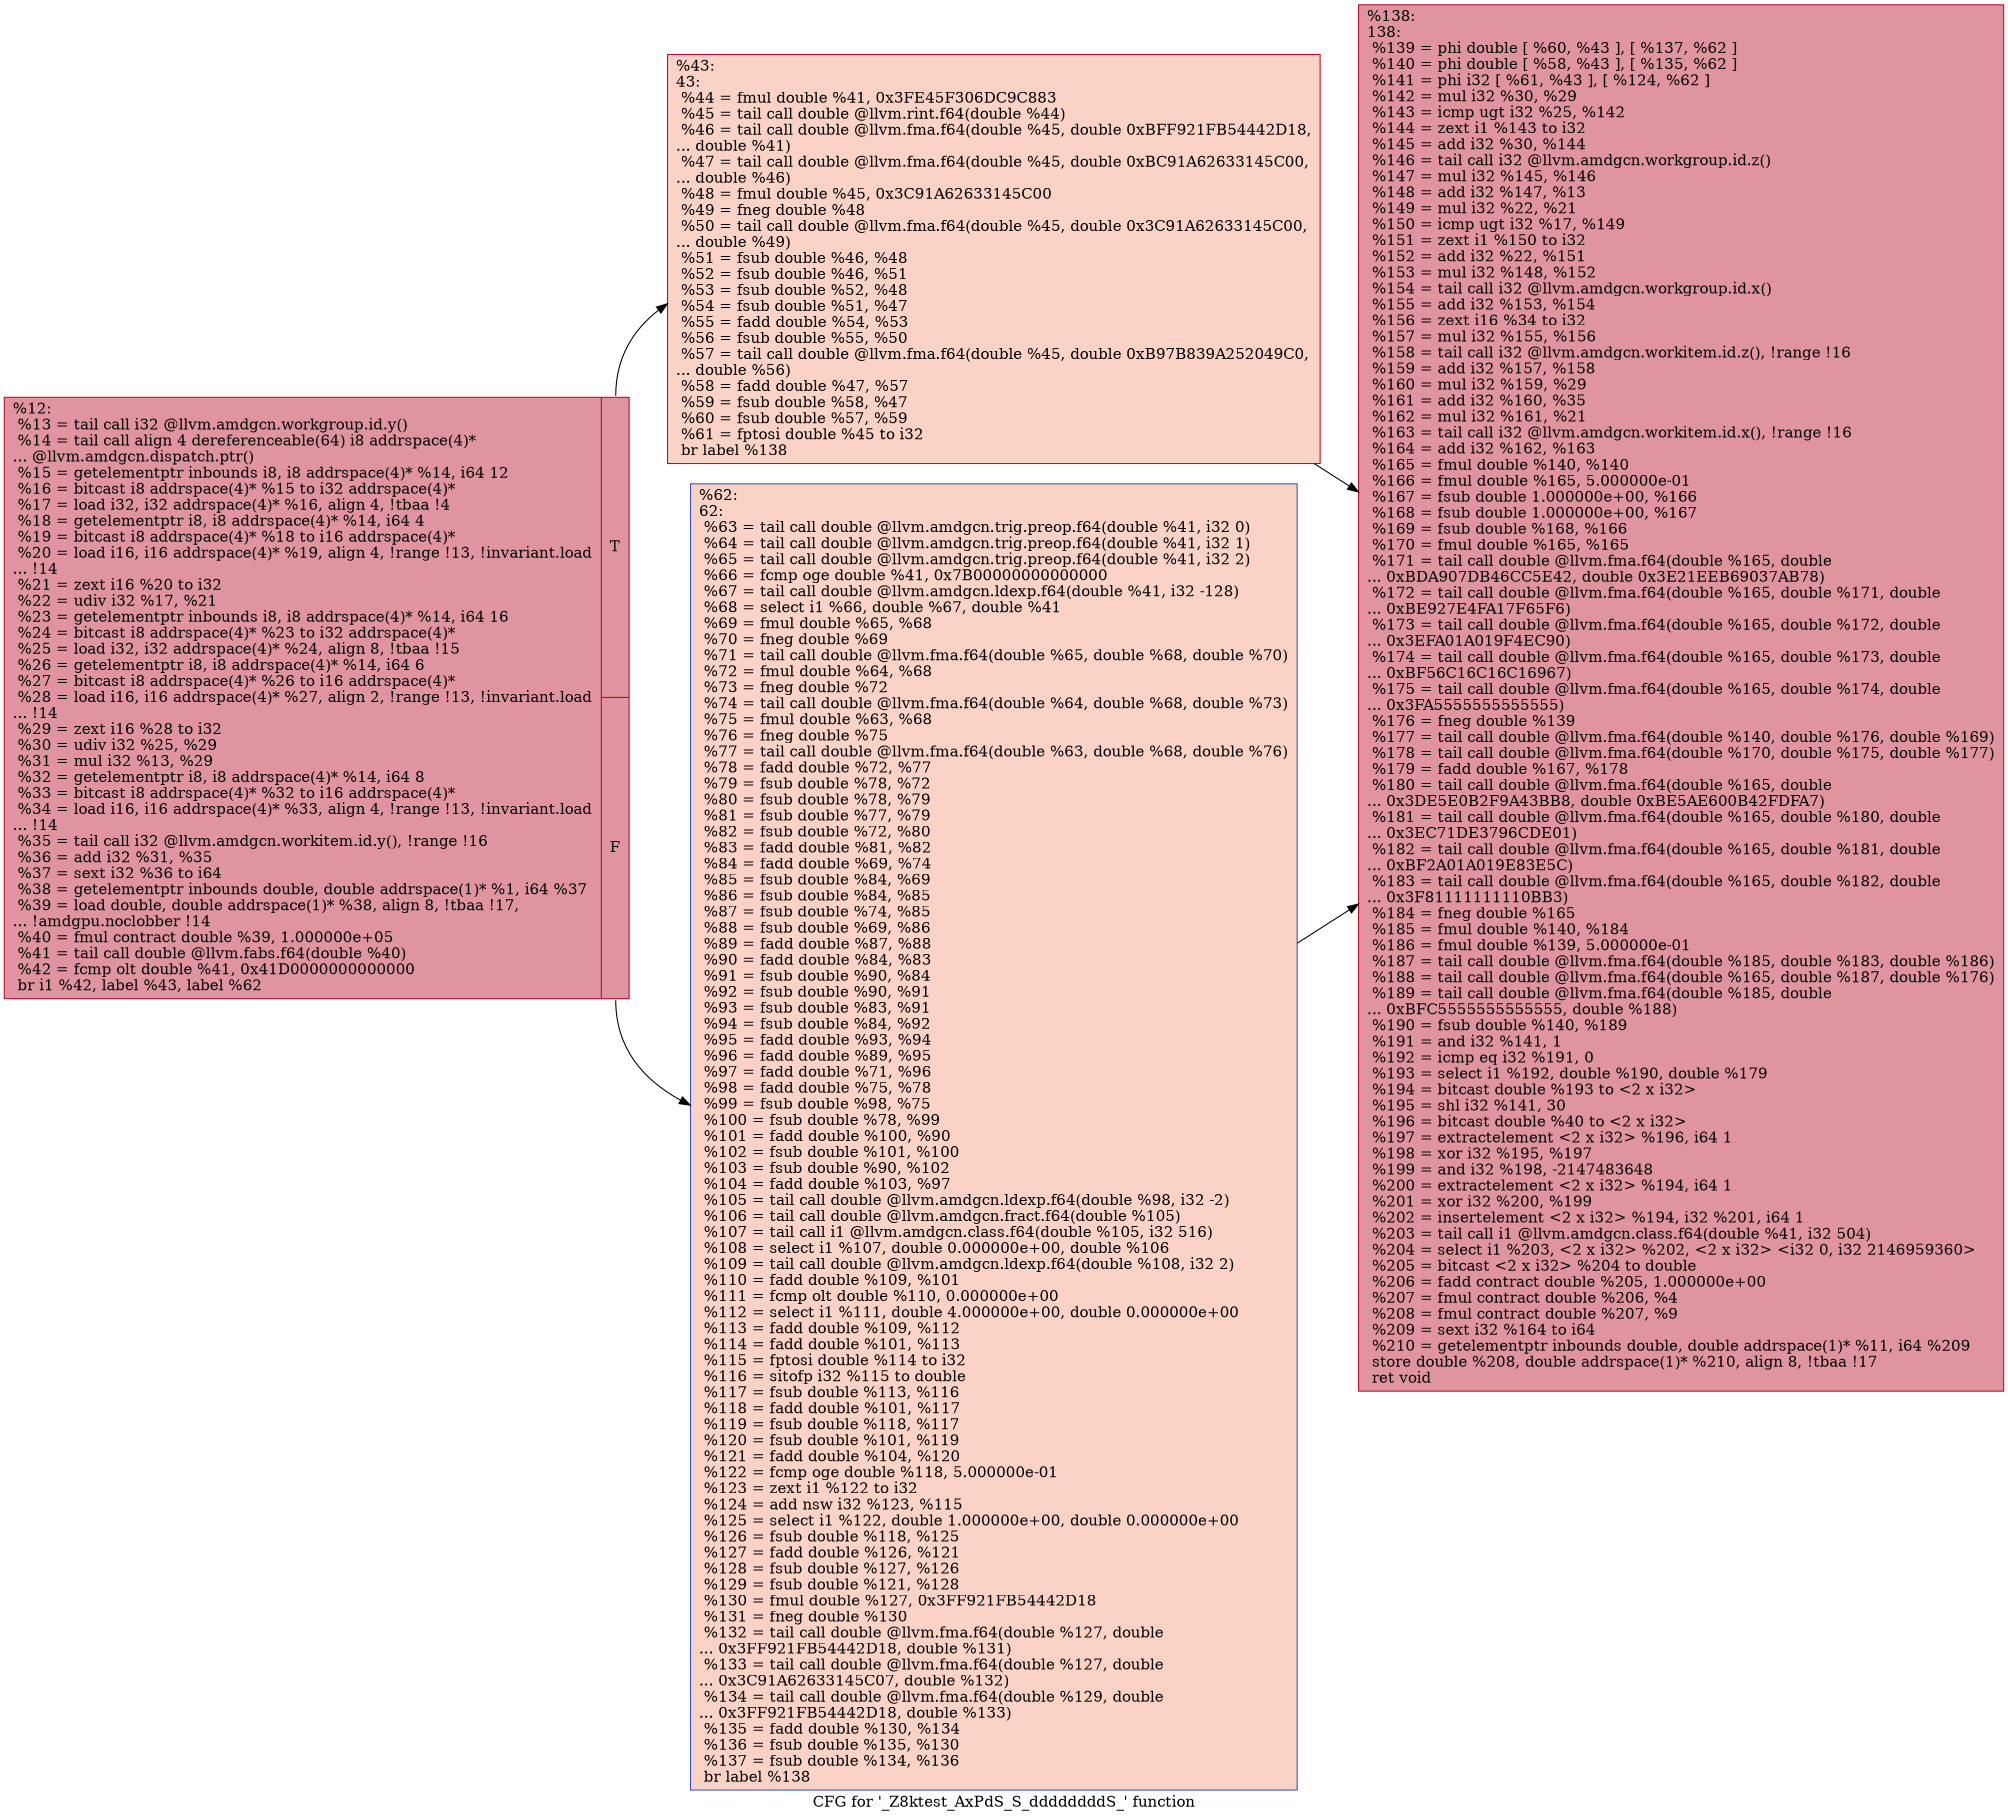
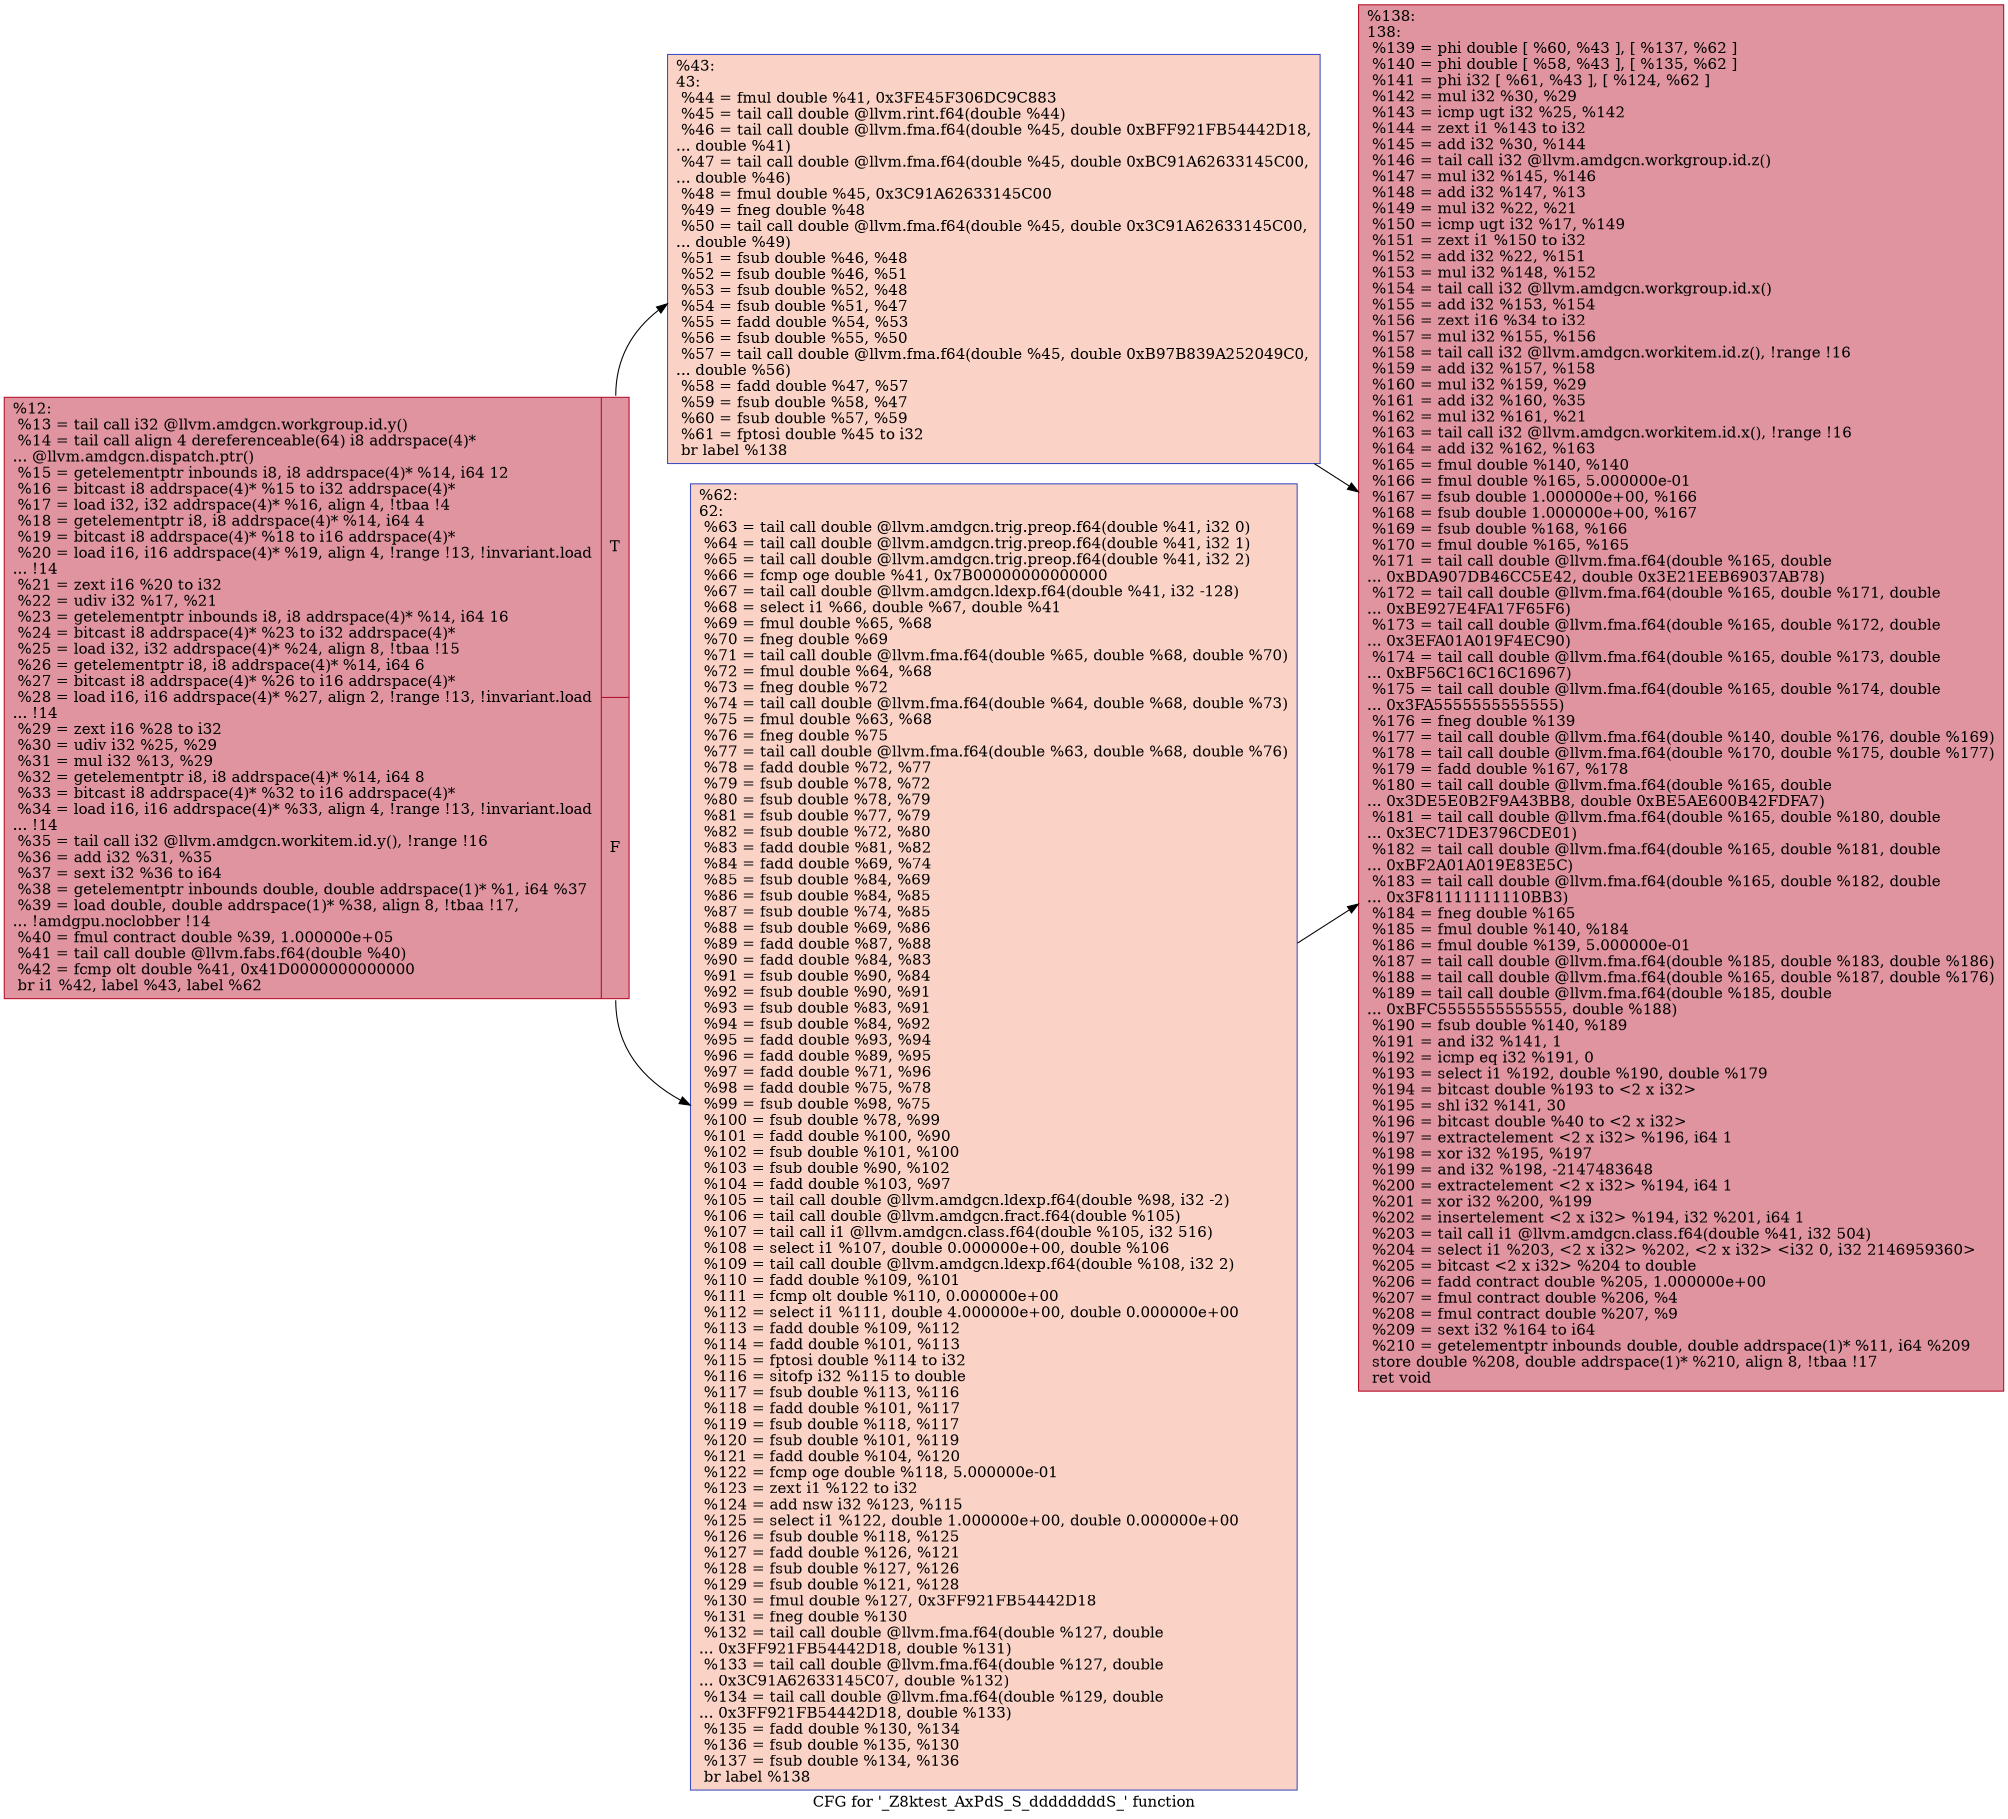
(994, 259) -> (994, 259)
